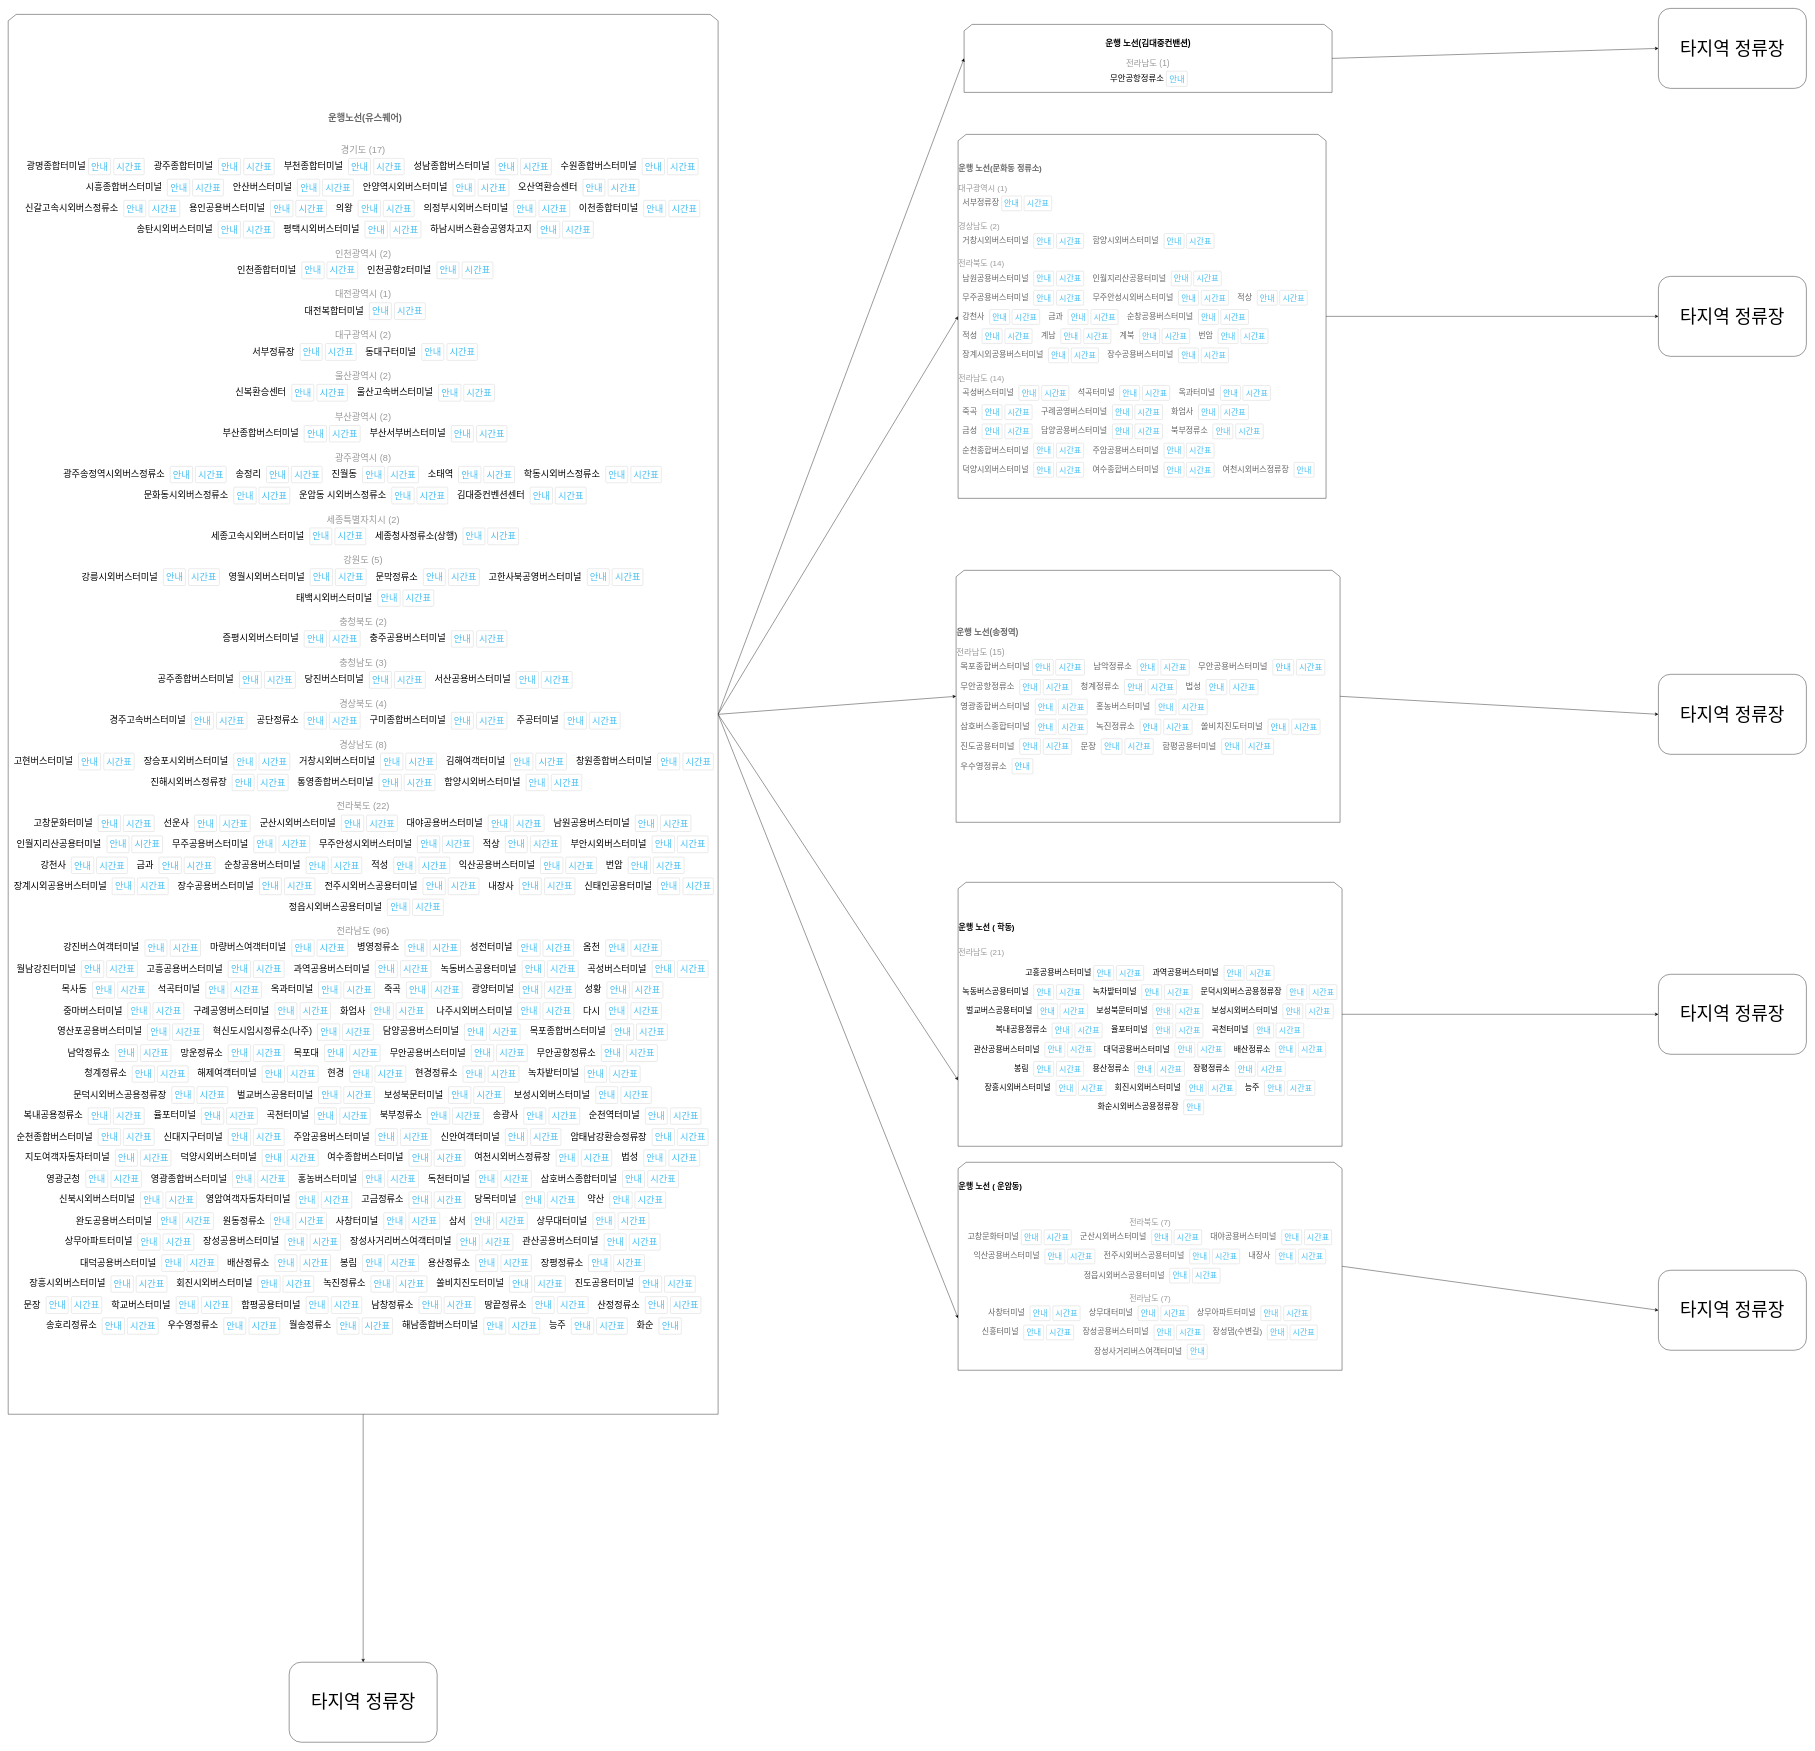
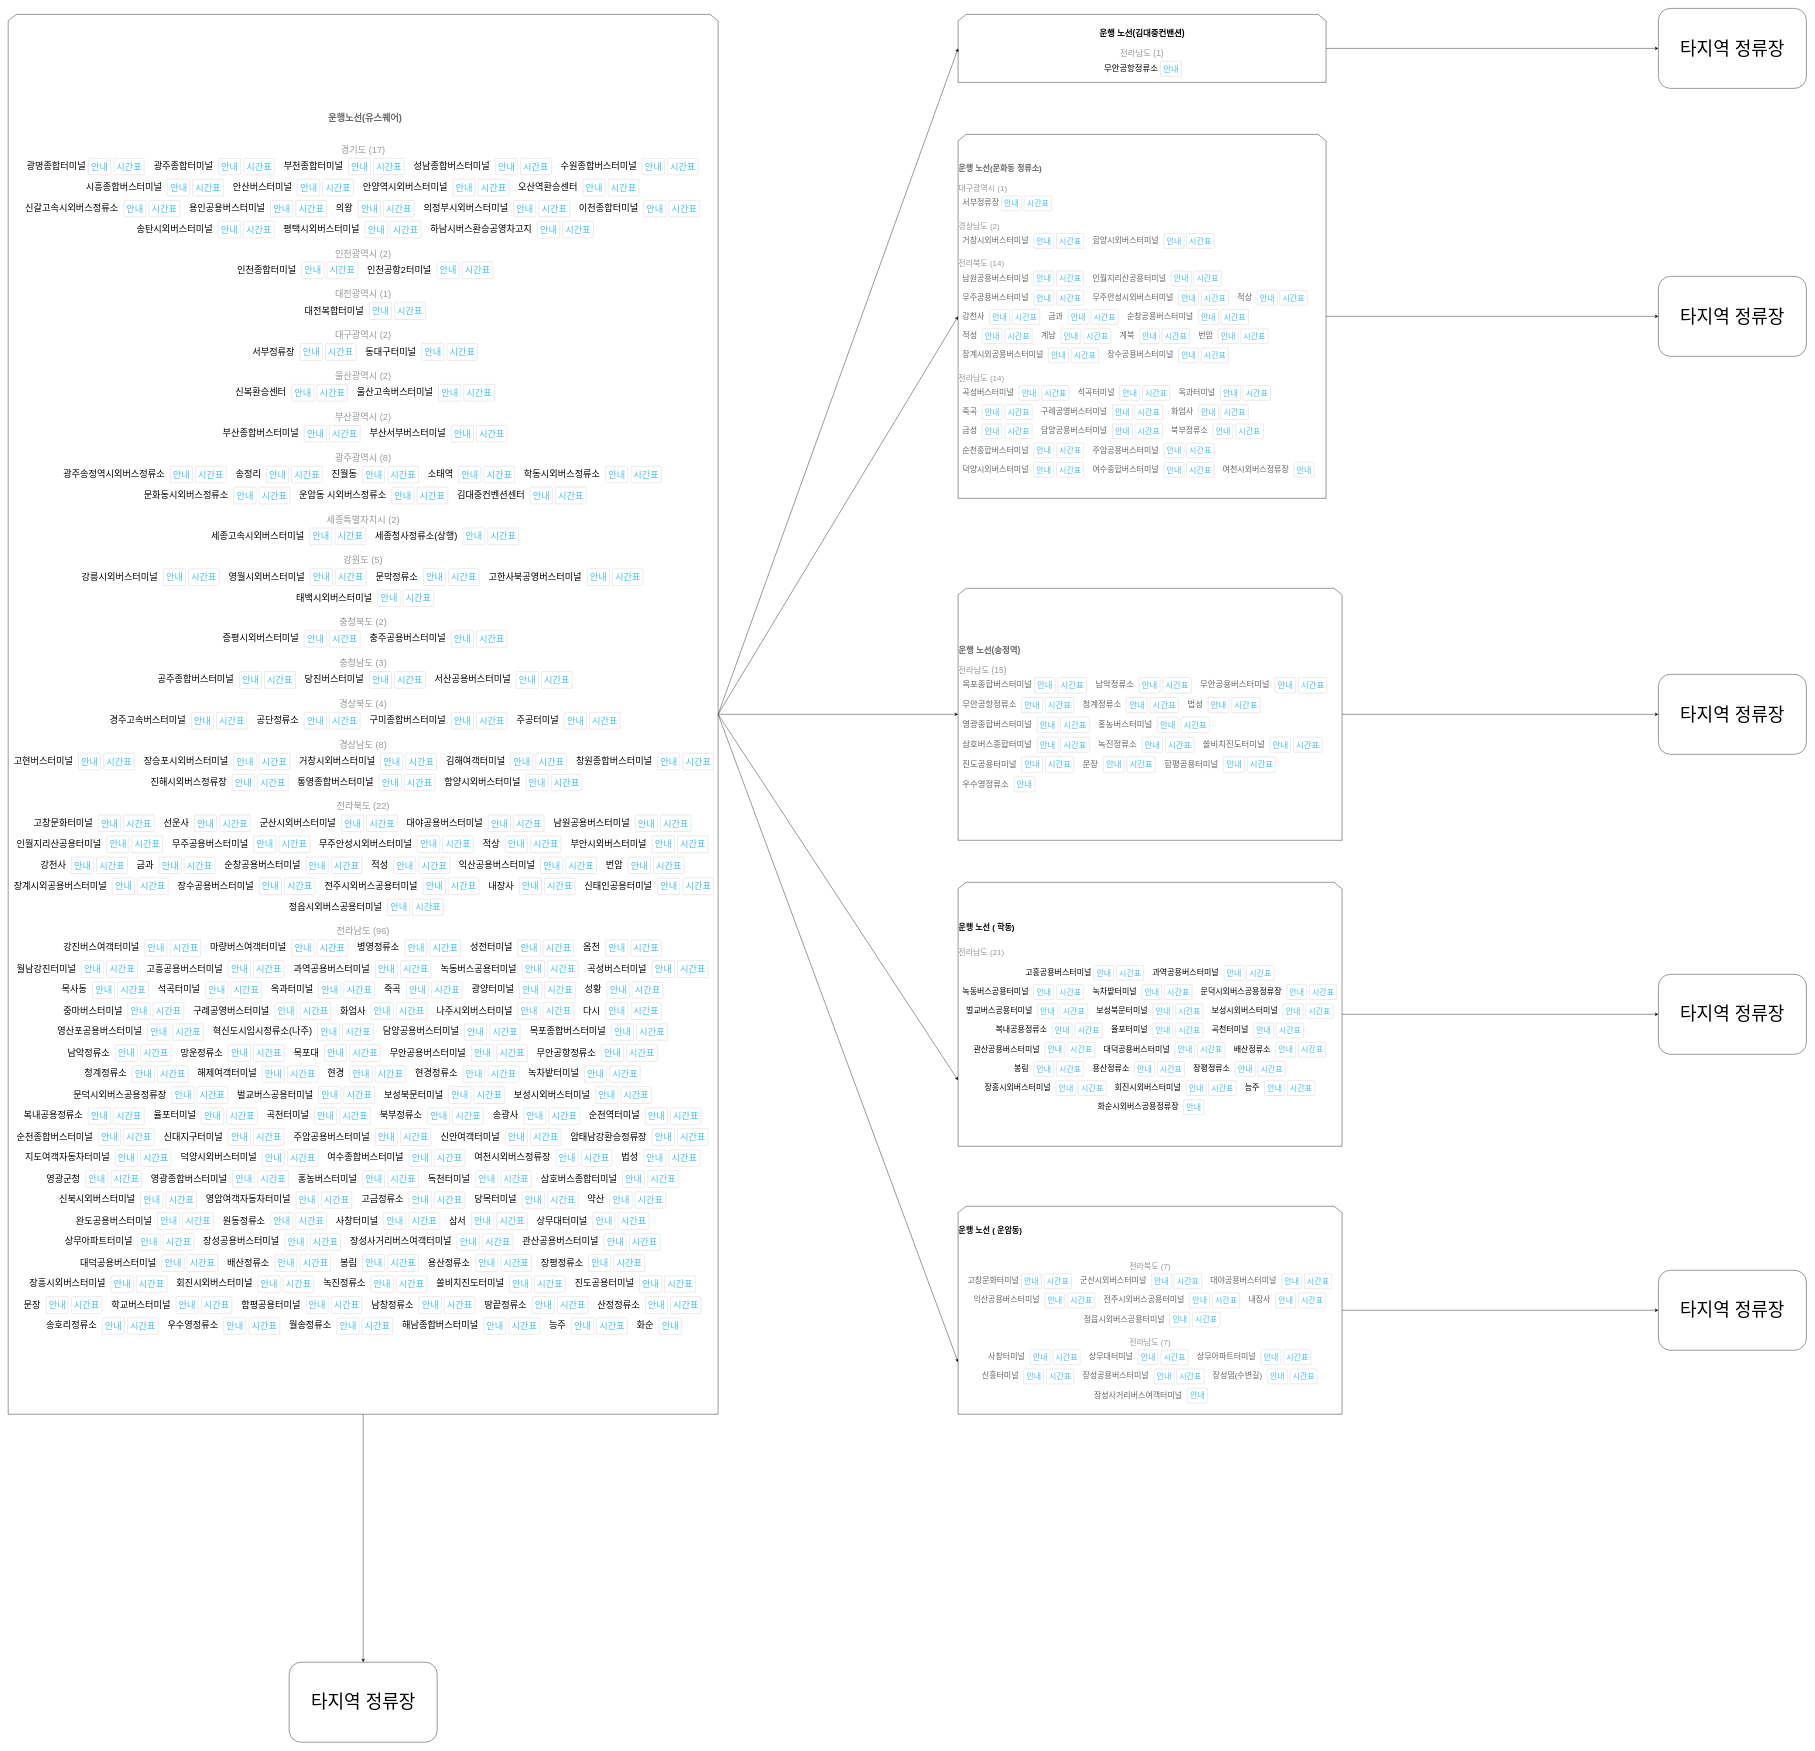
(1148, 58) -> (1142, 48)
(1148, 696) -> (1150, 714)
(1150, 1266) -> (1150, 1310)
